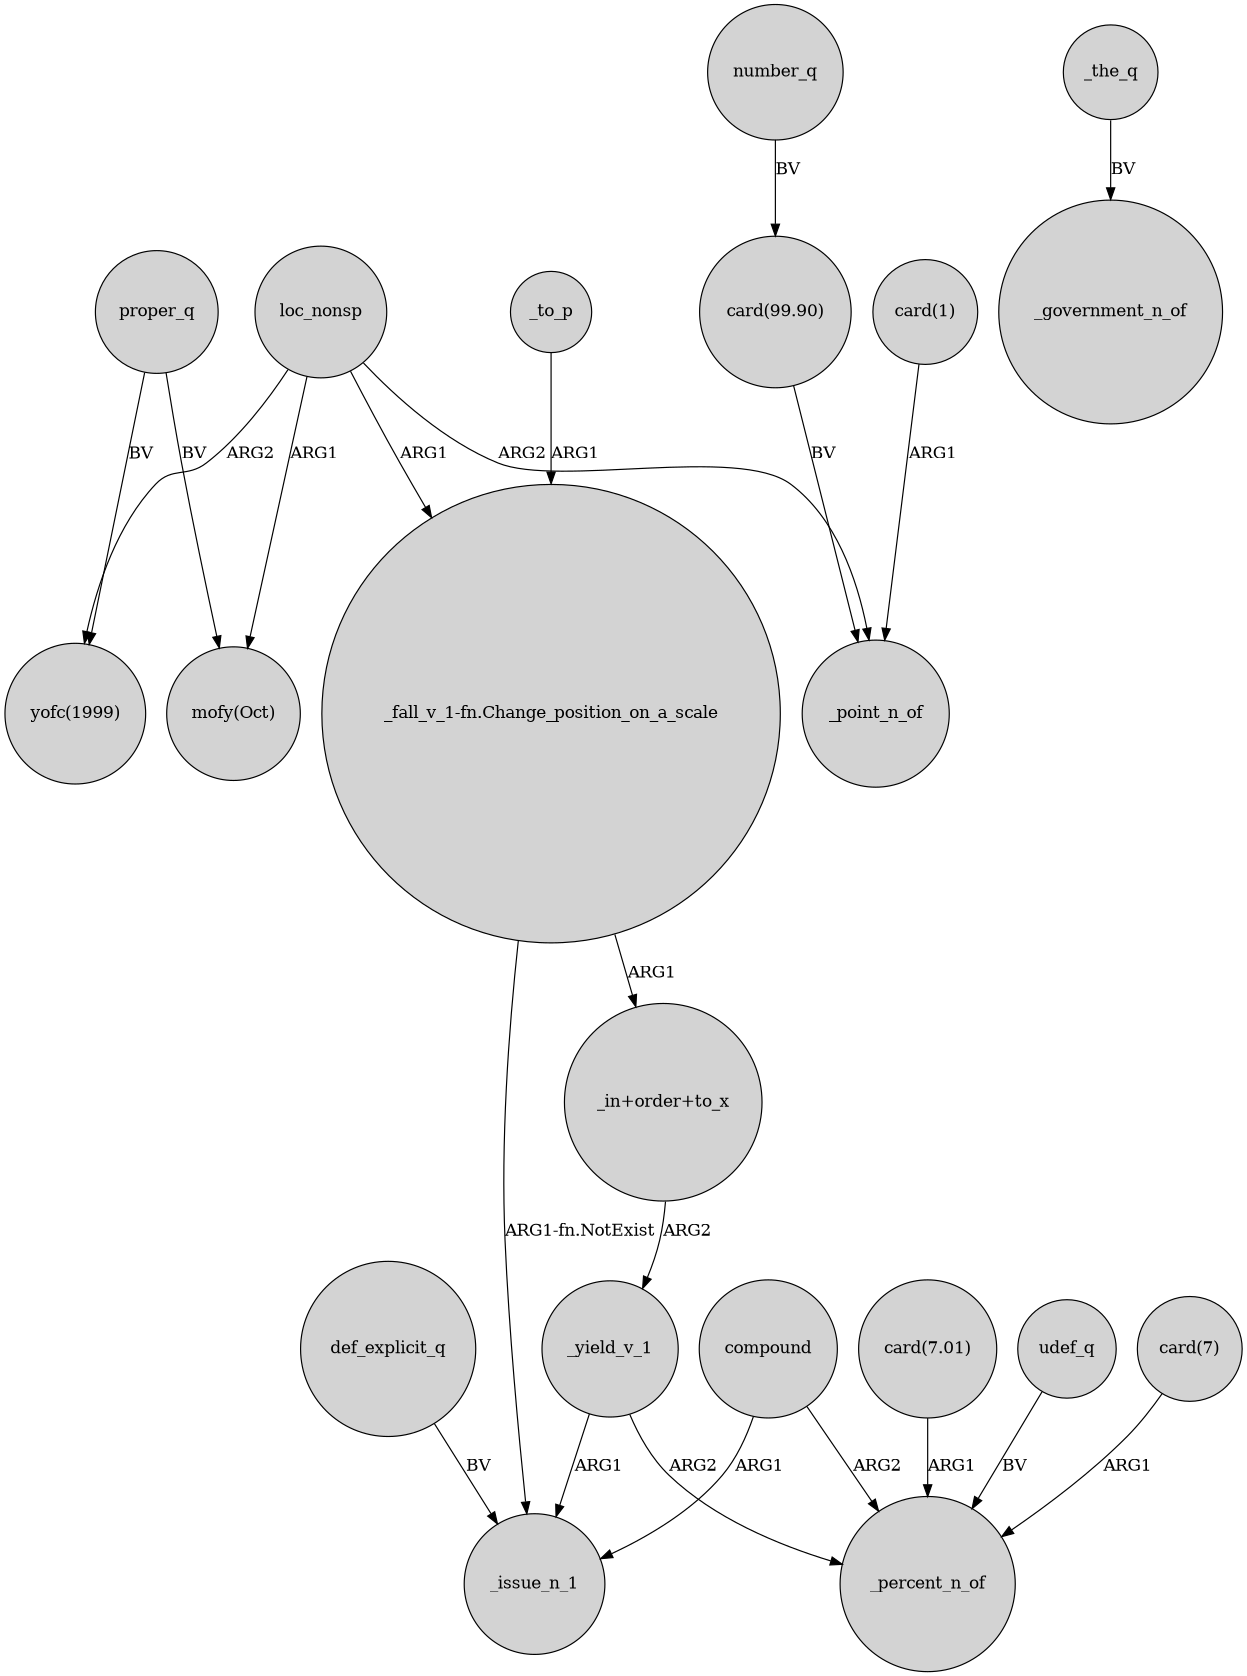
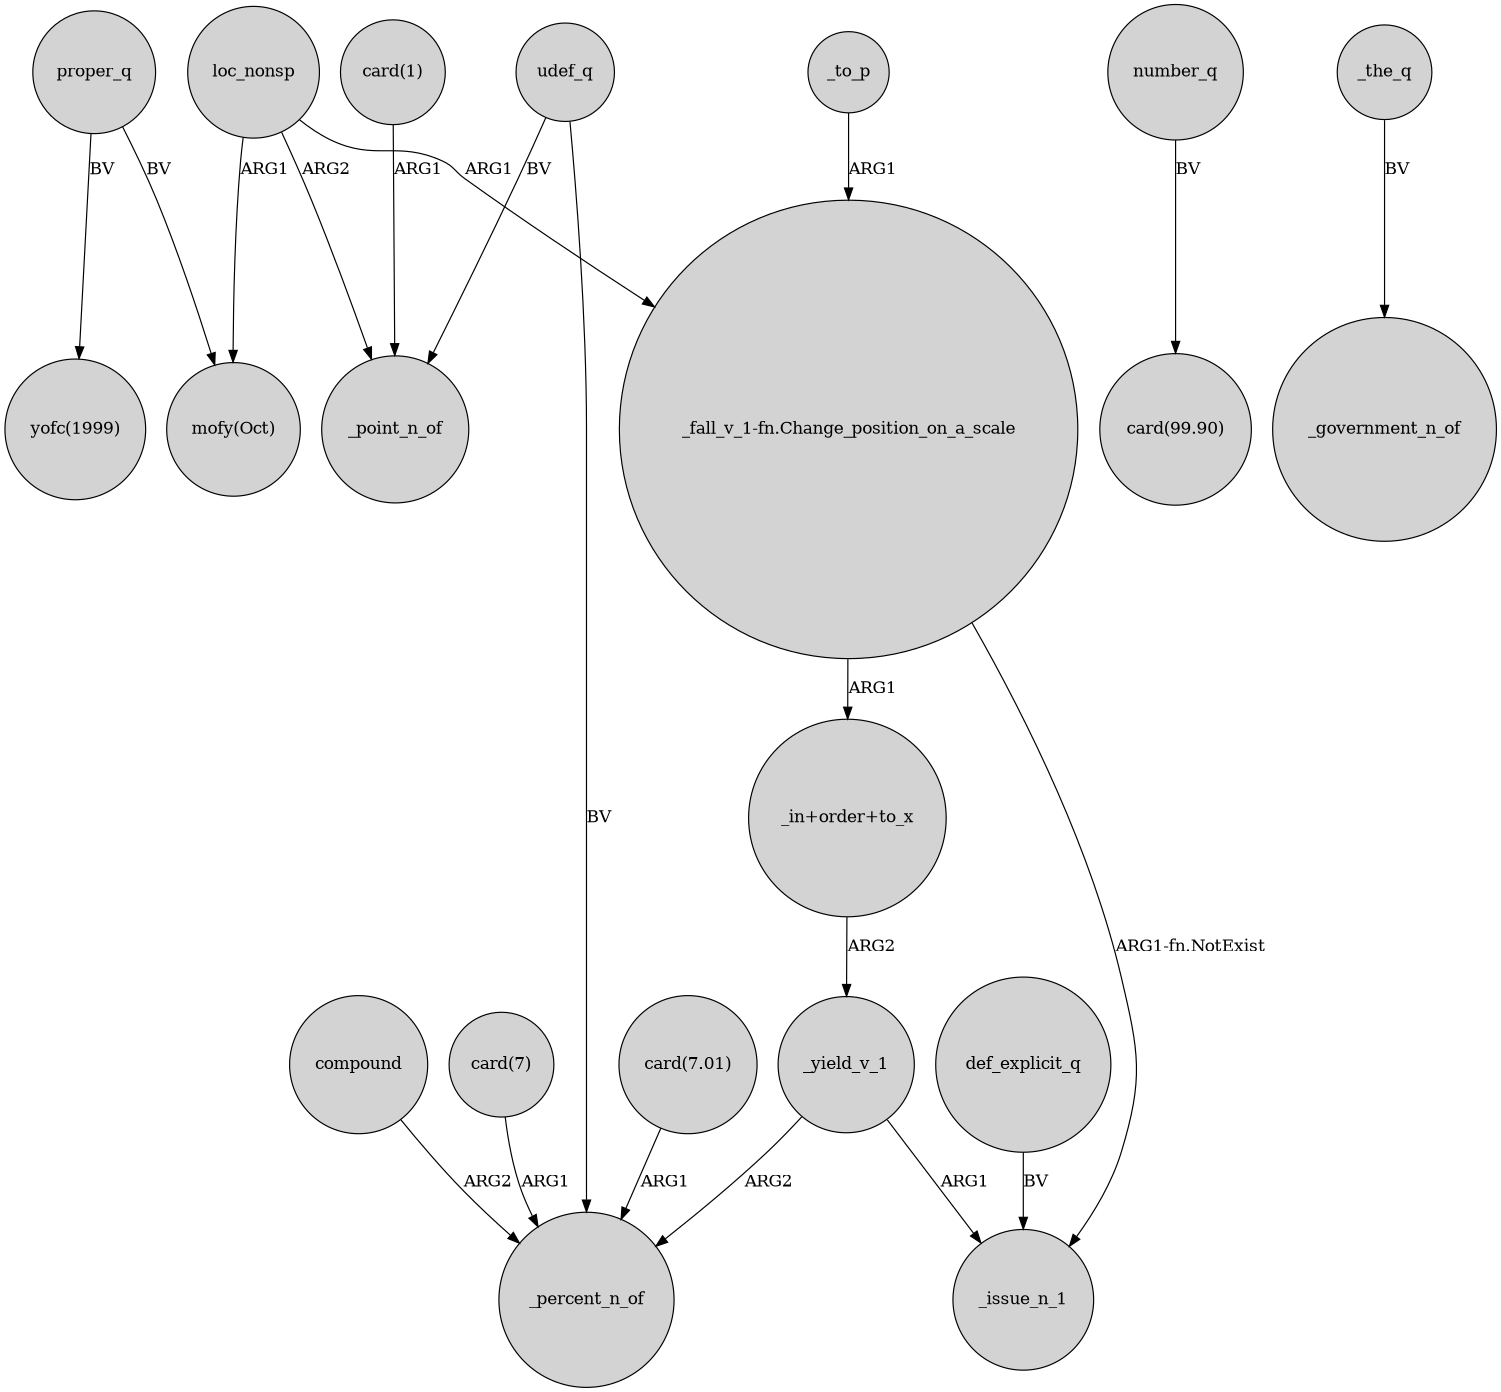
(162, 479) -> none
(823, 502) -> (491, 236)
(705, 1493) -> none
